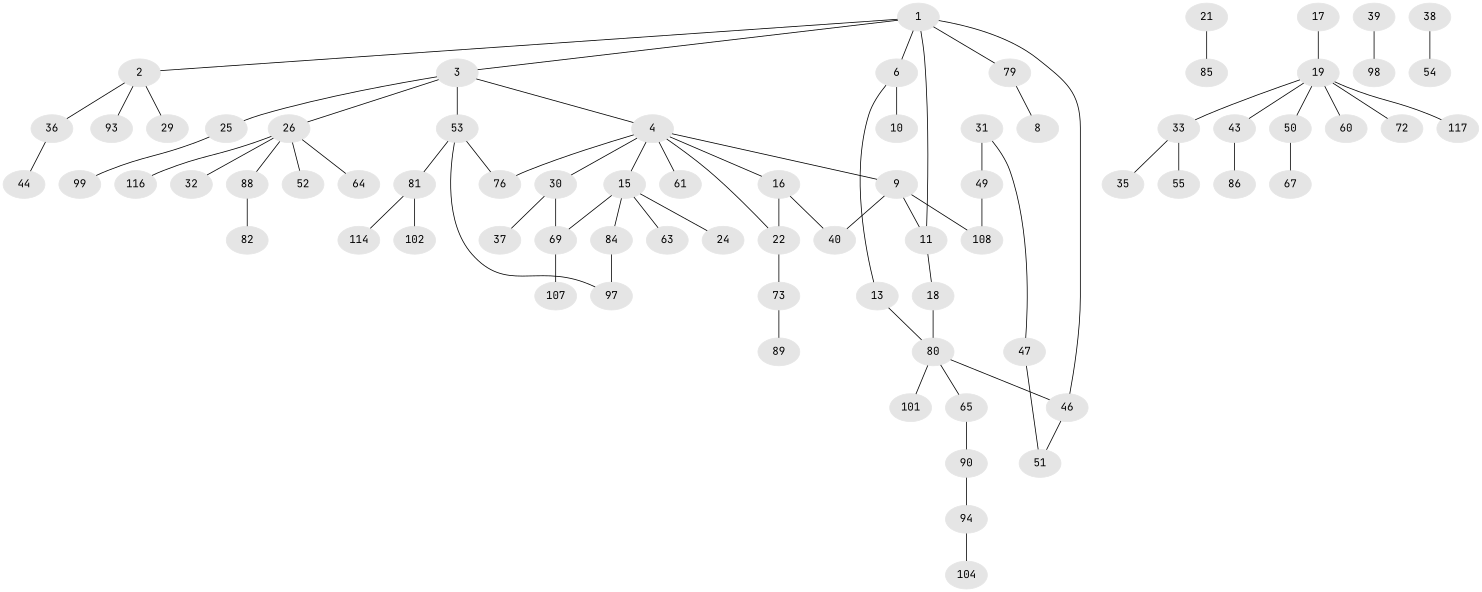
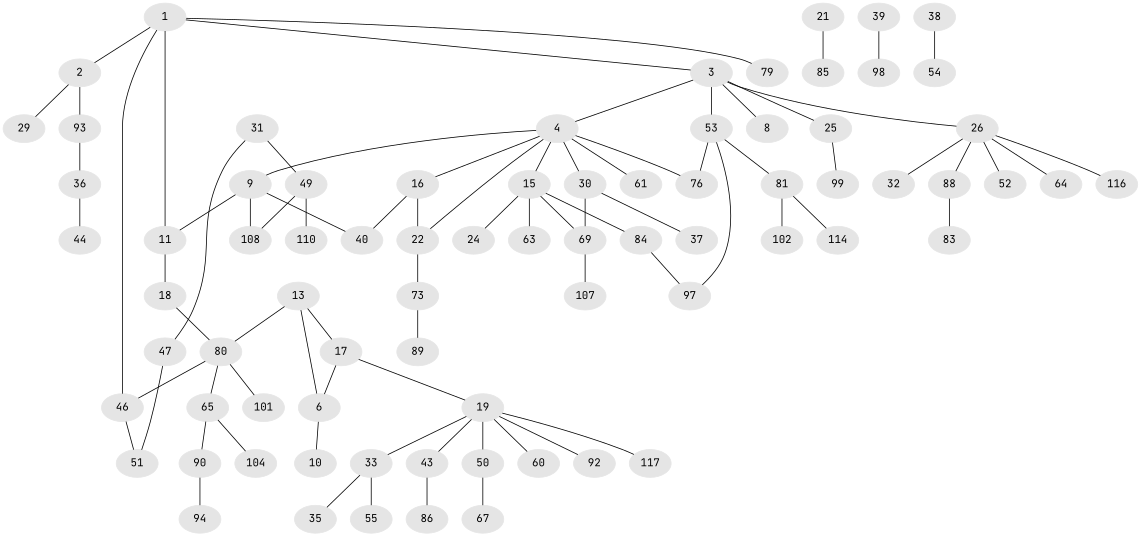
(908, 45) -> (330, 380)
(96, 101) -> (80, 157)
(1024, 101) -> (739, 101)
(1402, 129) -> (594, 463)
(247, 240) -> (949, 240)
none -> (306, 240)
none -> (320, 324)
(966, 547) -> (232, 436)
